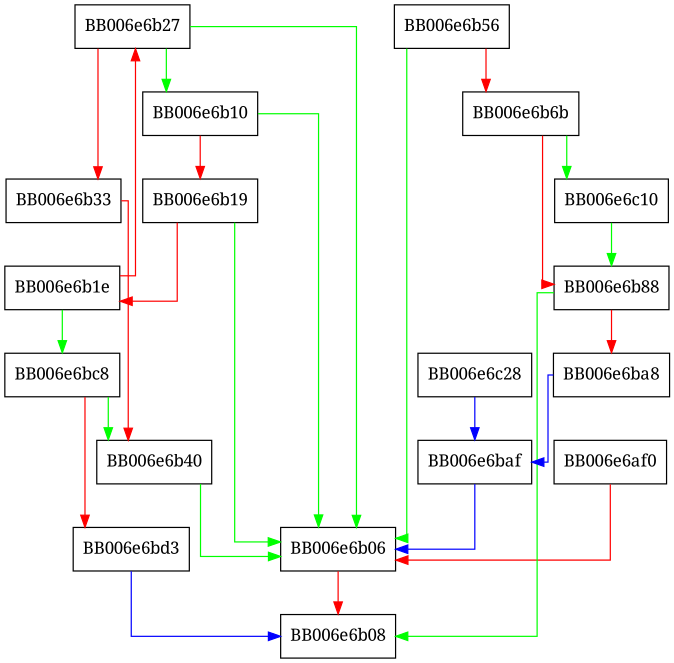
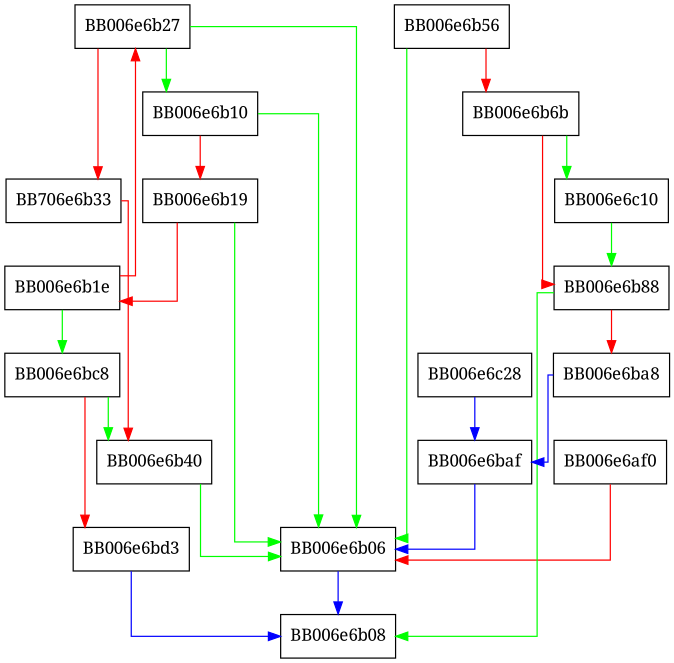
(64, 201) -> (64, 201)
(338, 587) -> (338, 587)
